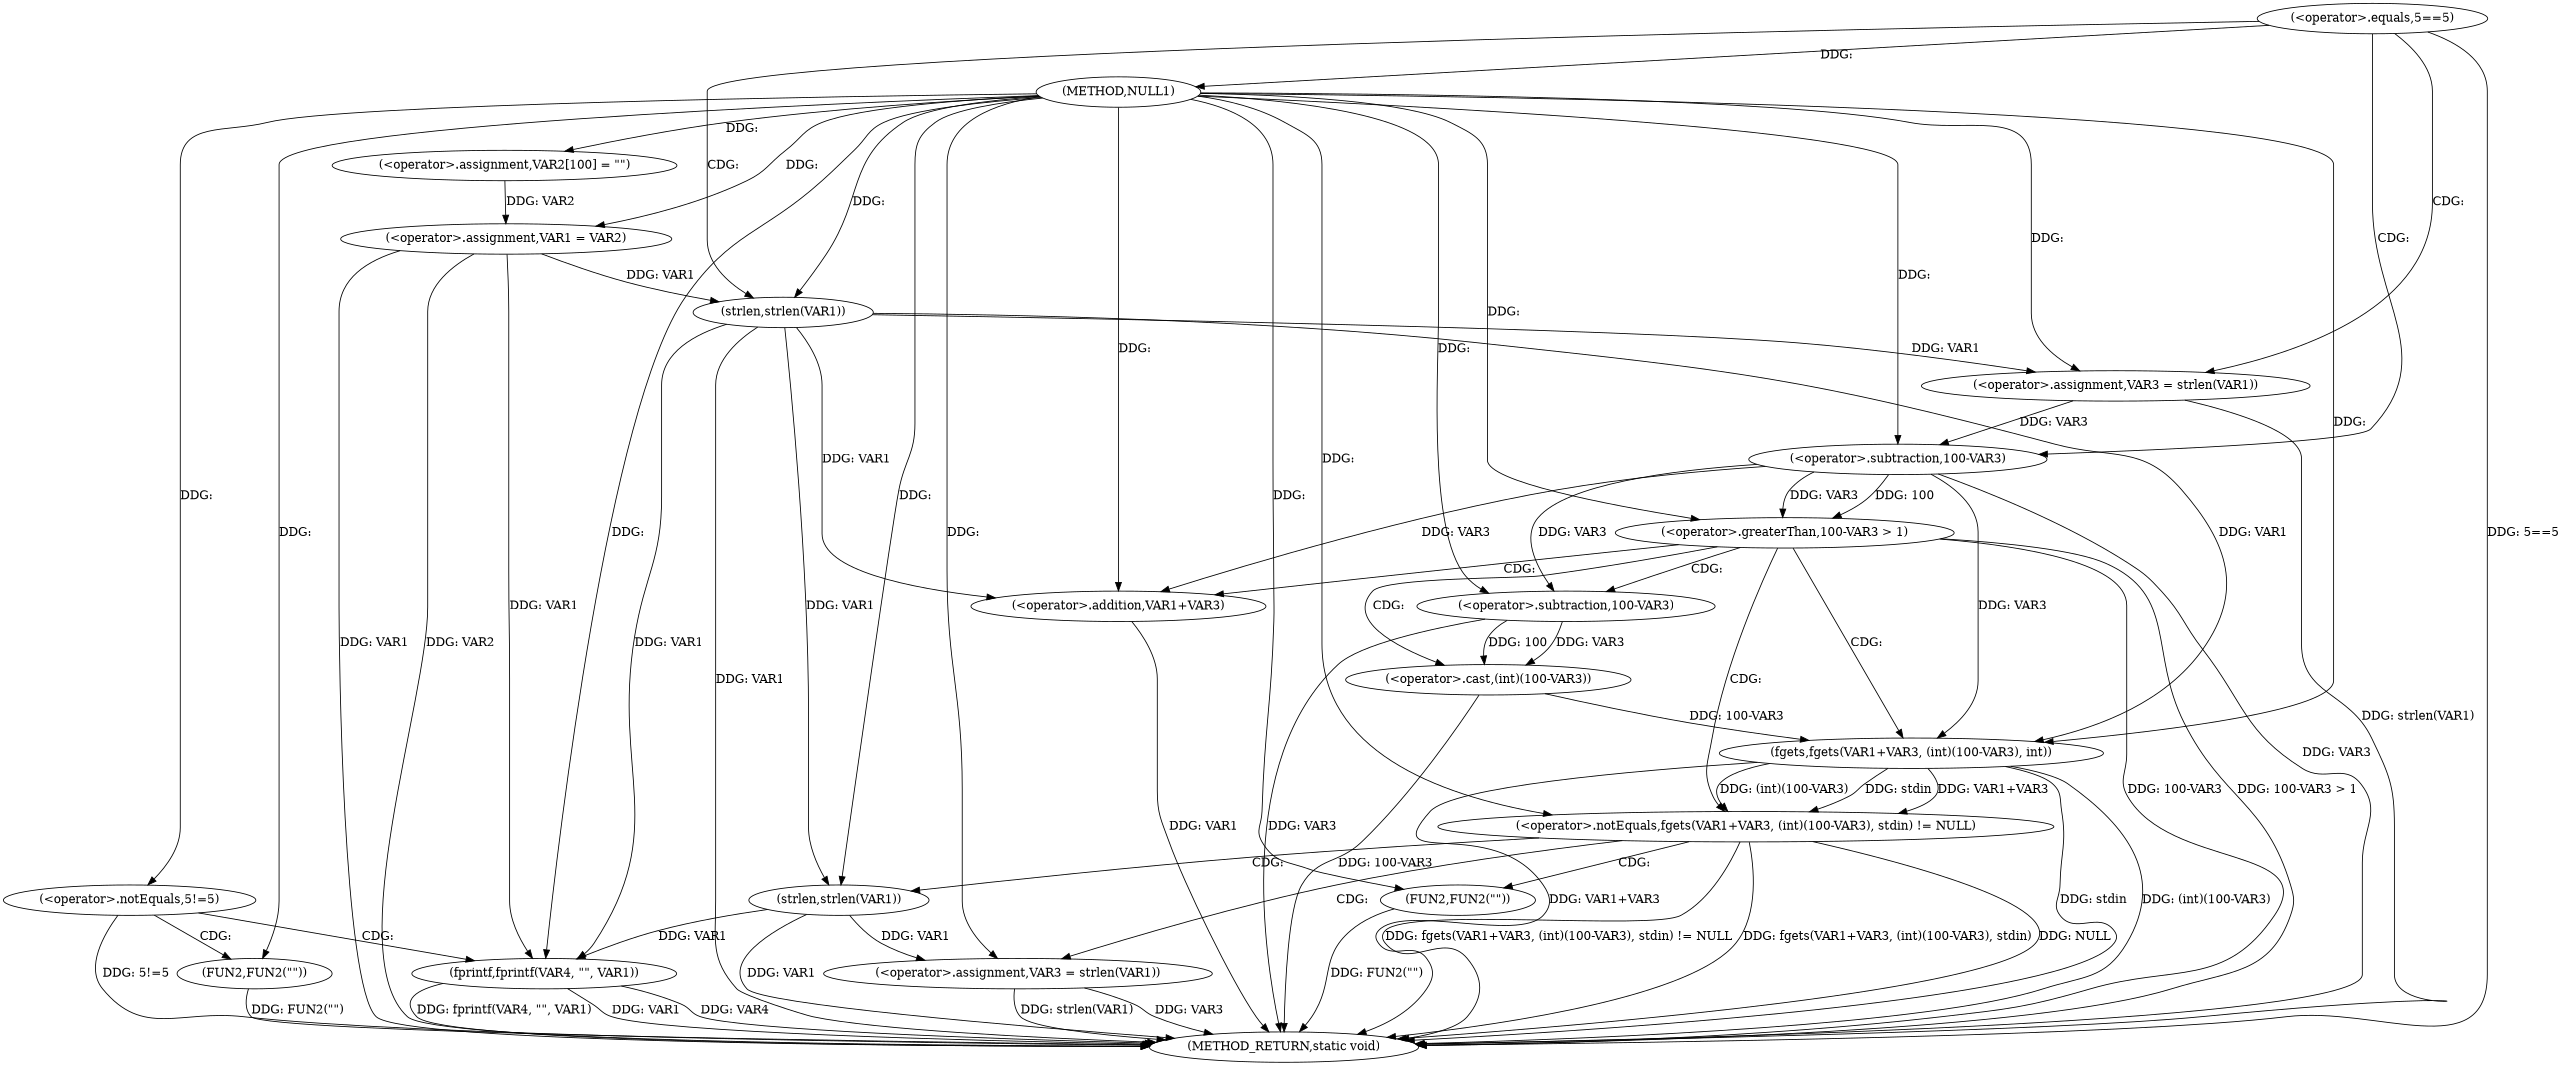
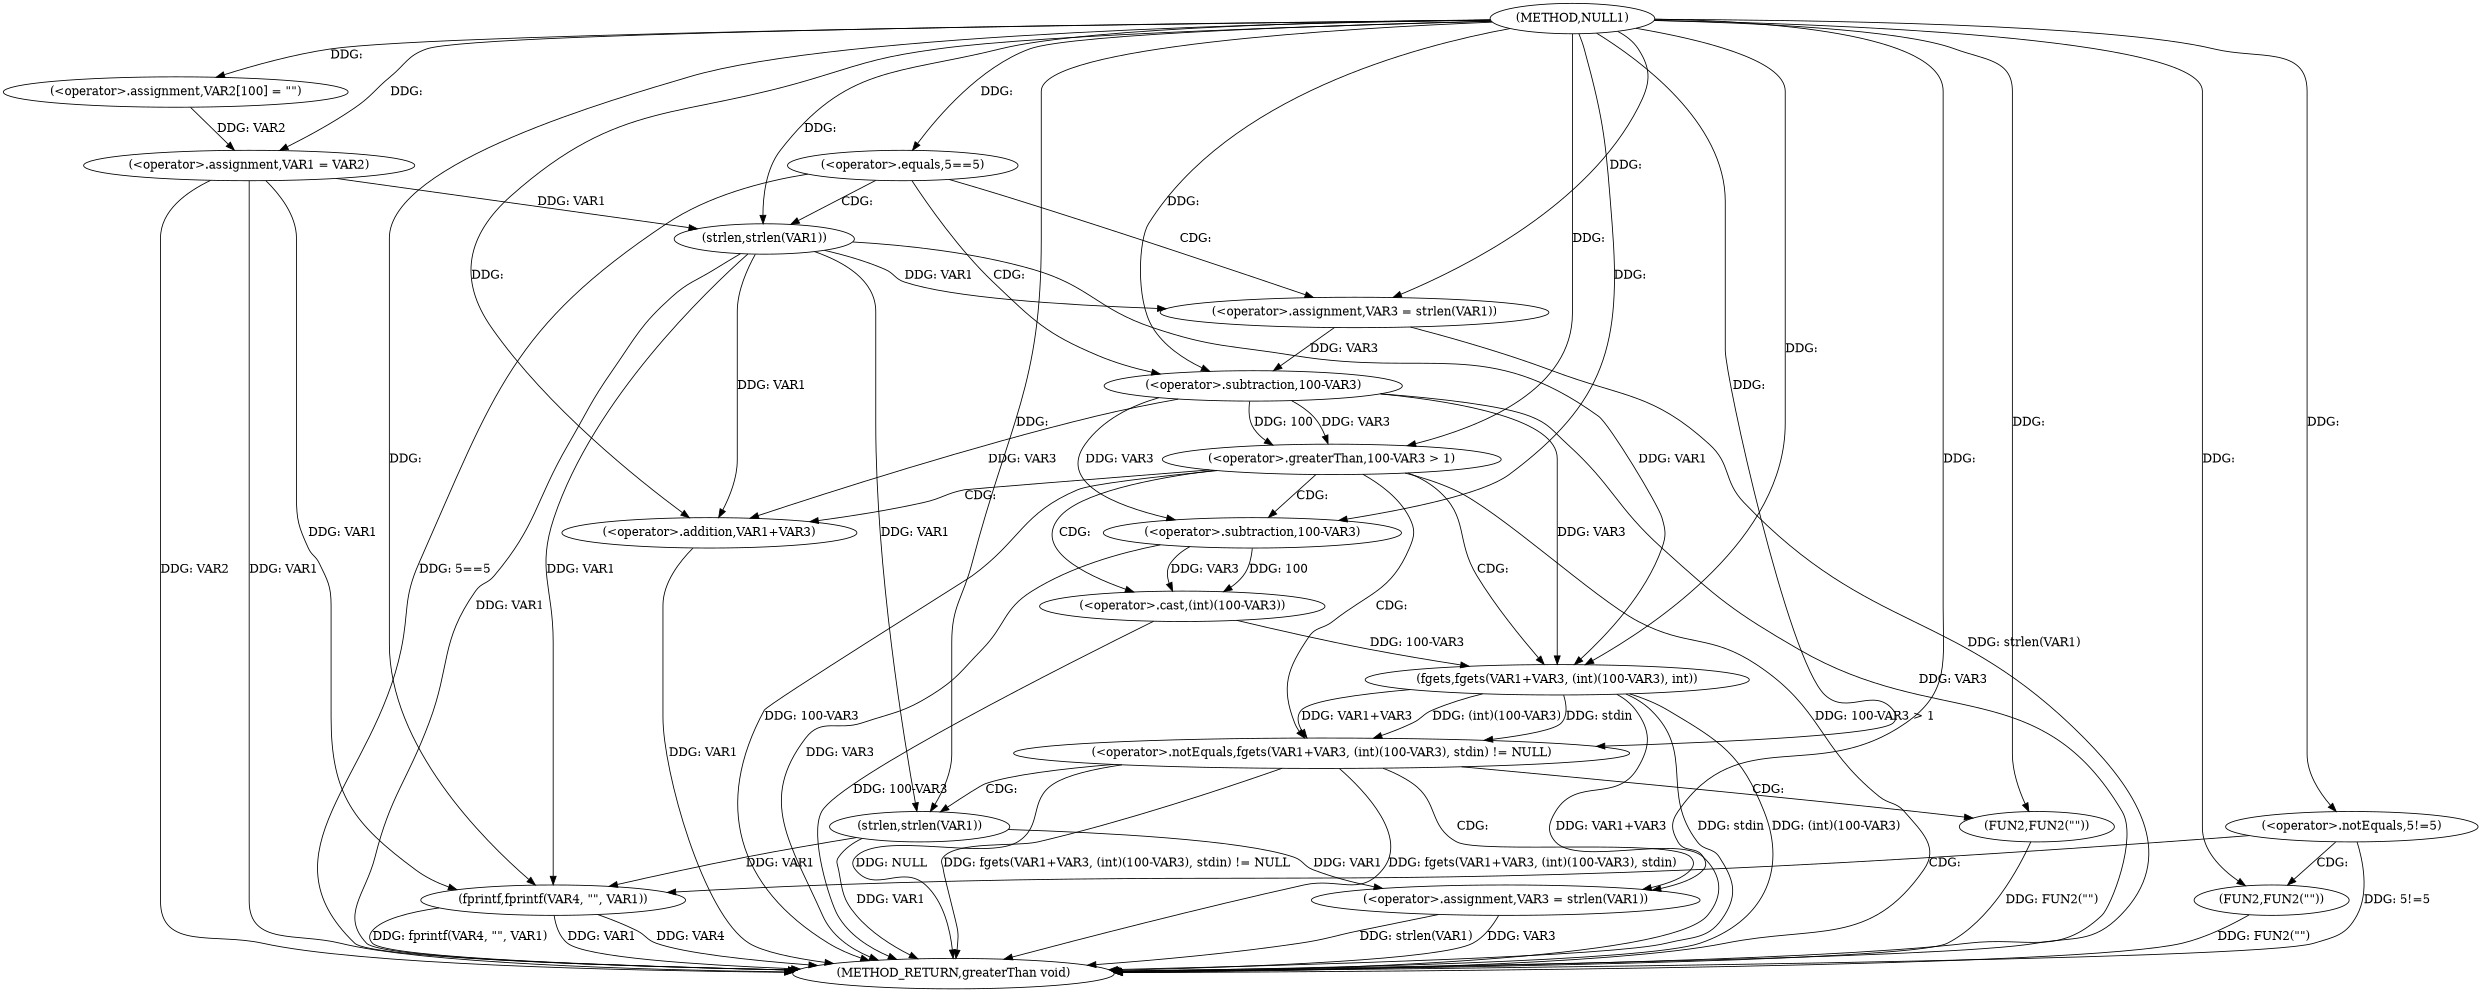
(1737, 56) -> (1034, 48)
(1284, 1047) -> (953, 974)
